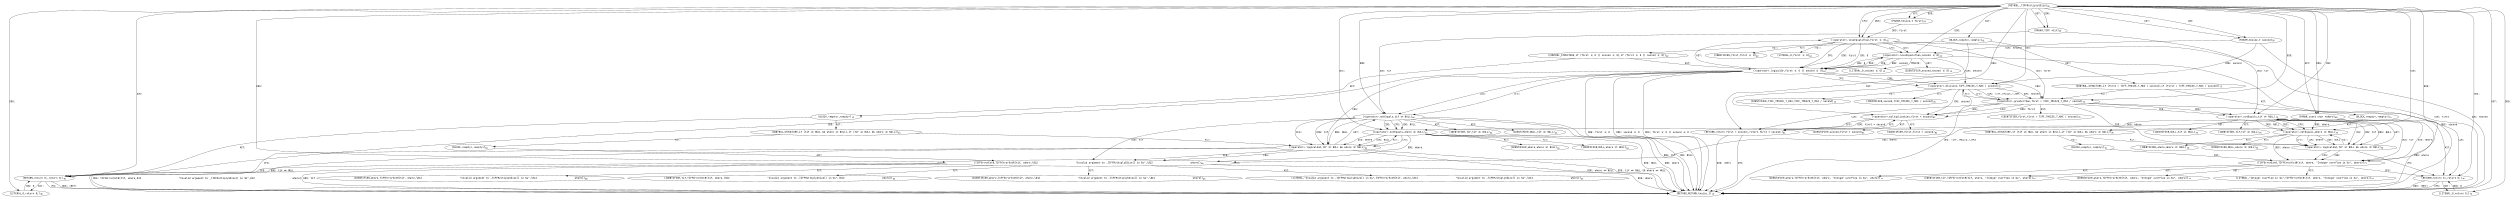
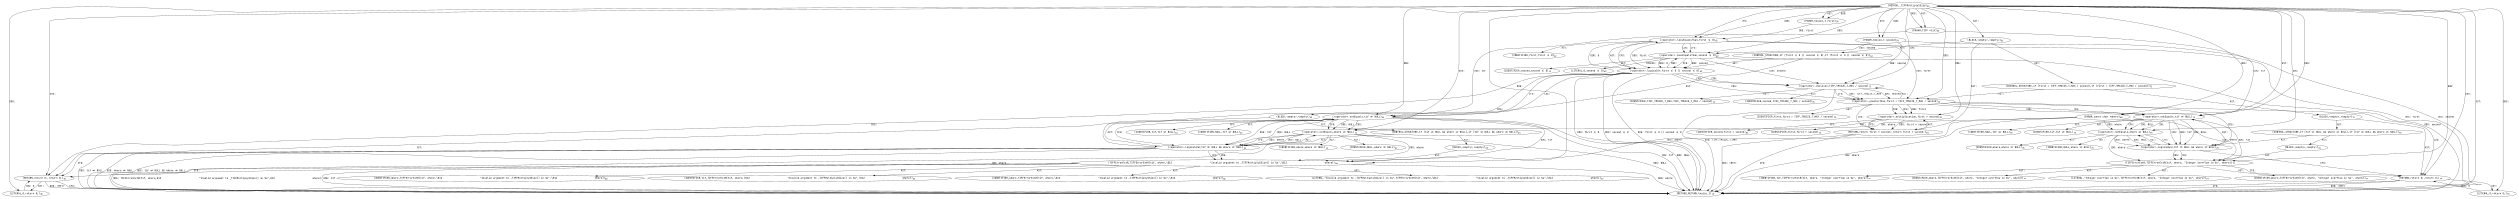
(1795, 56) -> none
(1949, 105) -> none
